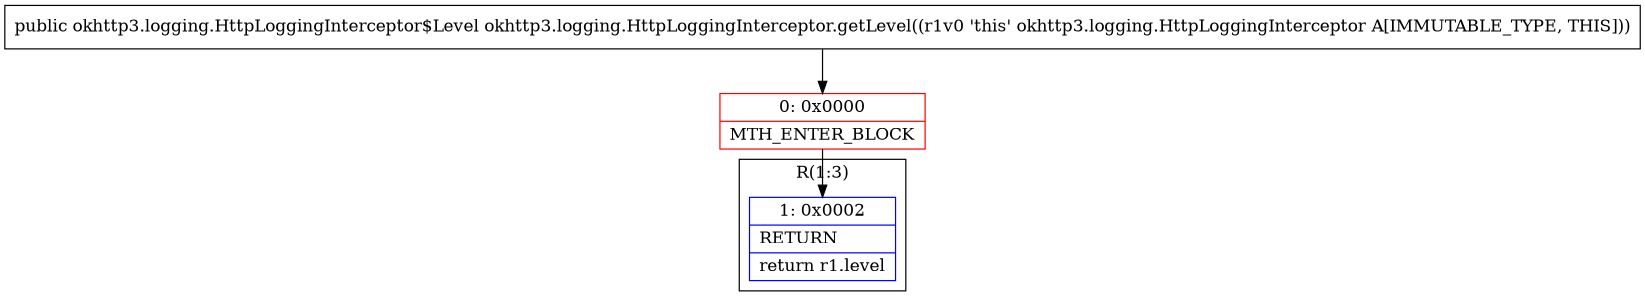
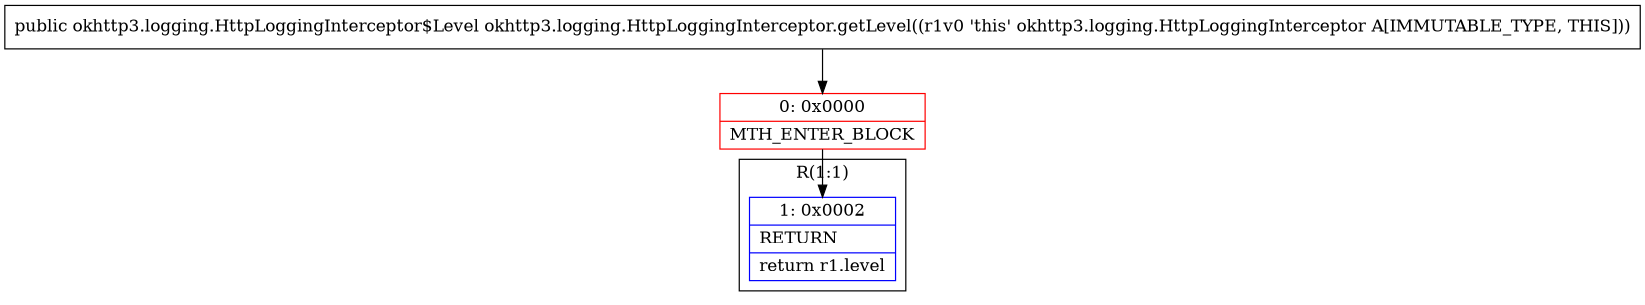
(823, 173) -> (823, 173)
